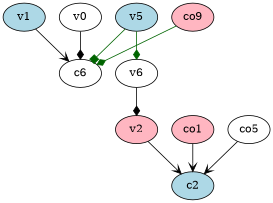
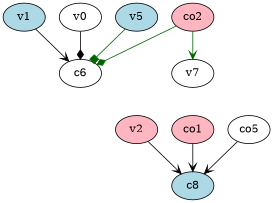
(193, 17) -> (193, 17)
(137, 73) -> none
none -> (193, 73)
(193, 186) -> (193, 186)
